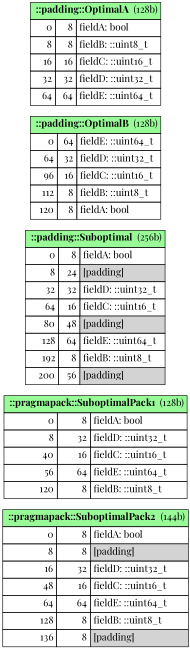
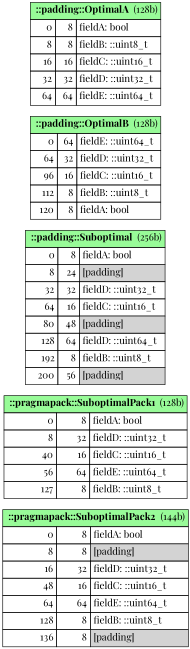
(120, 341) -> (120, 341)
(47, 489) -> (47, 489)
